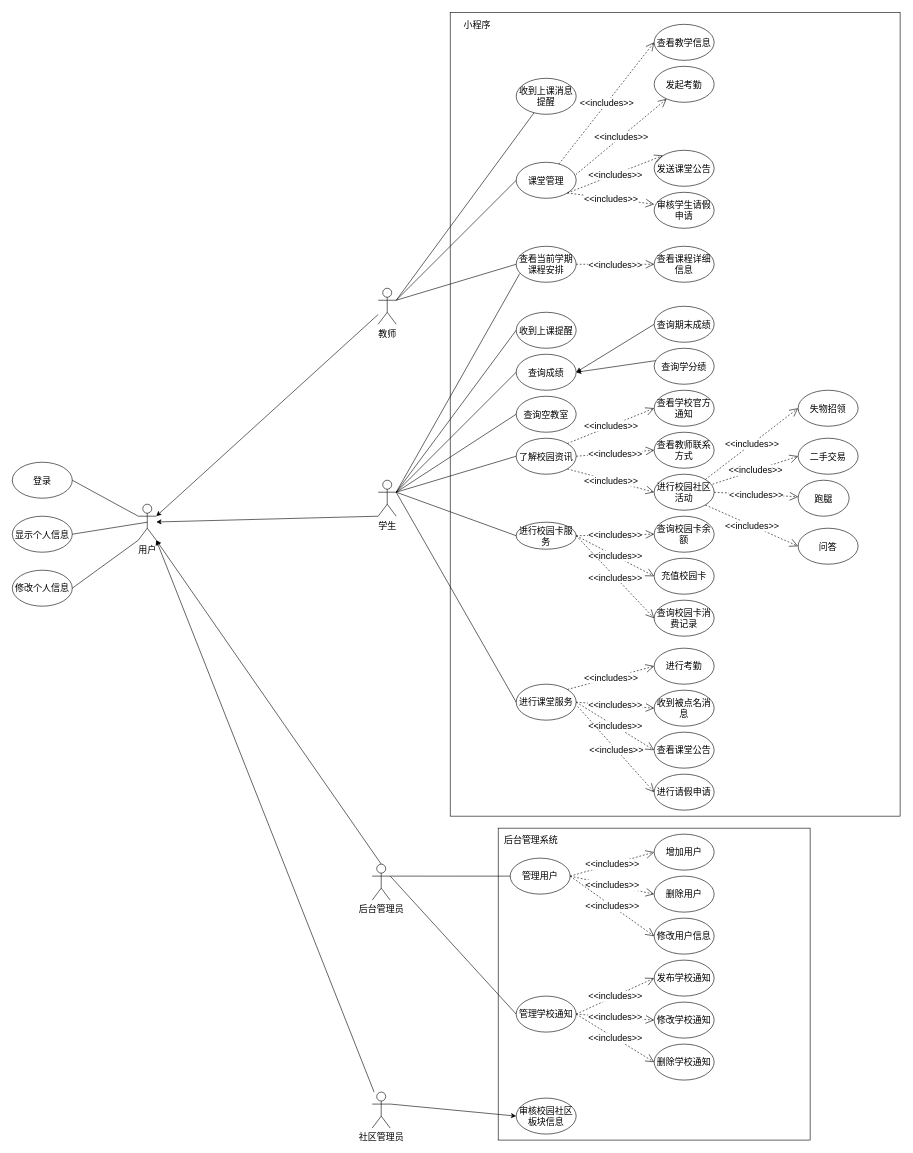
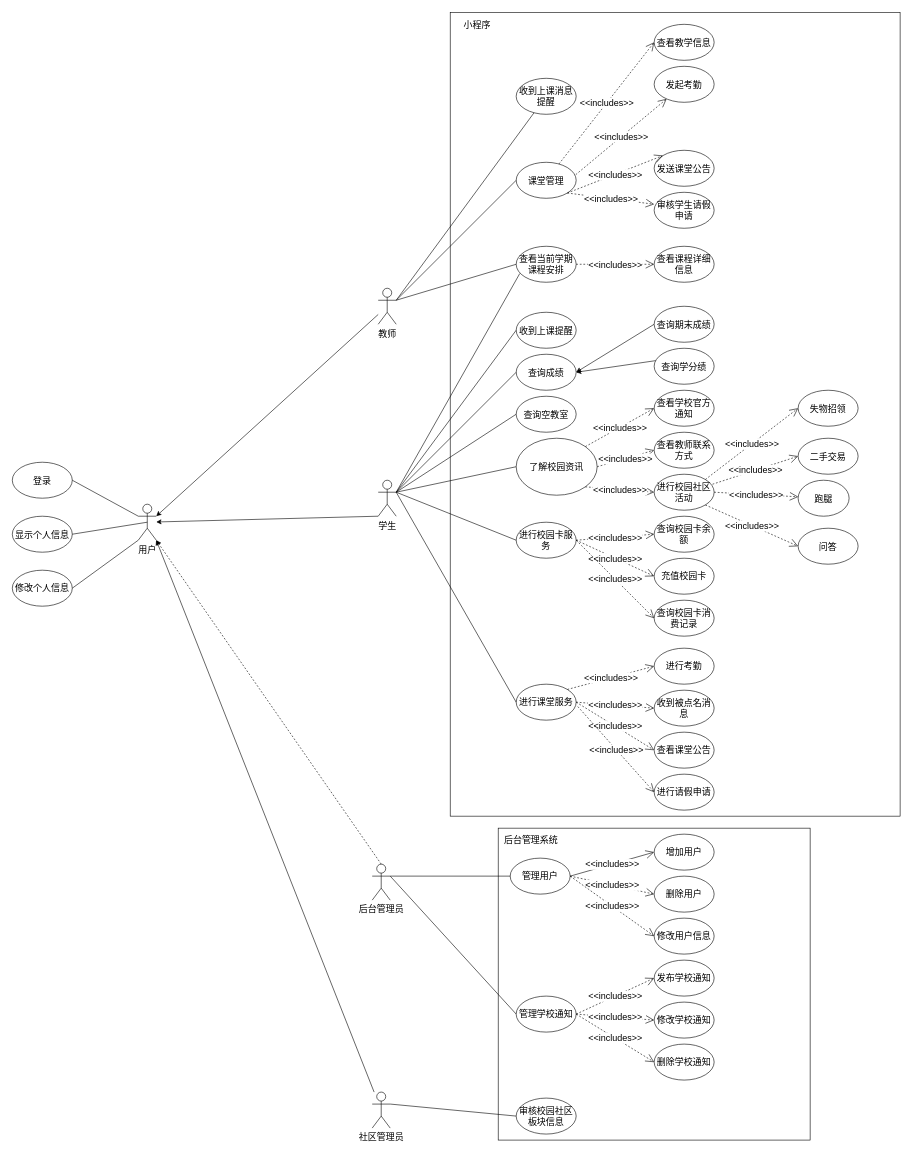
(546, 456) -> (557, 467)
(546, 536) -> (546, 540)
(270, 704) -> (270, 704)
(640, 857) -> (640, 857)
(510, 1116) -> (512, 1116)
